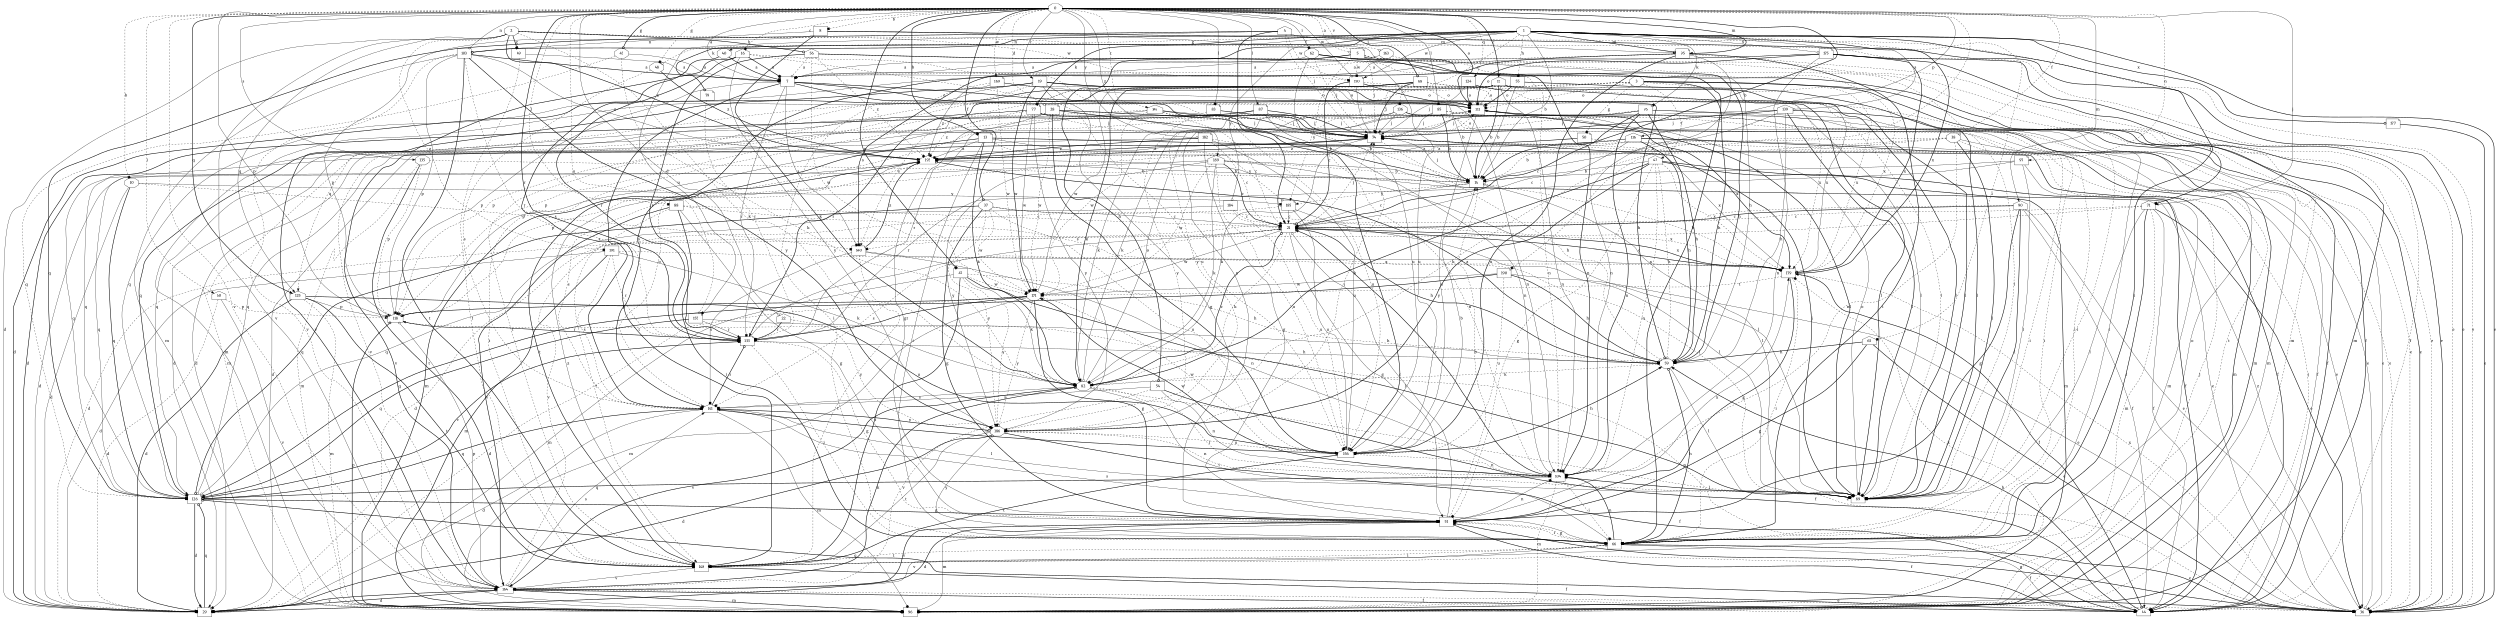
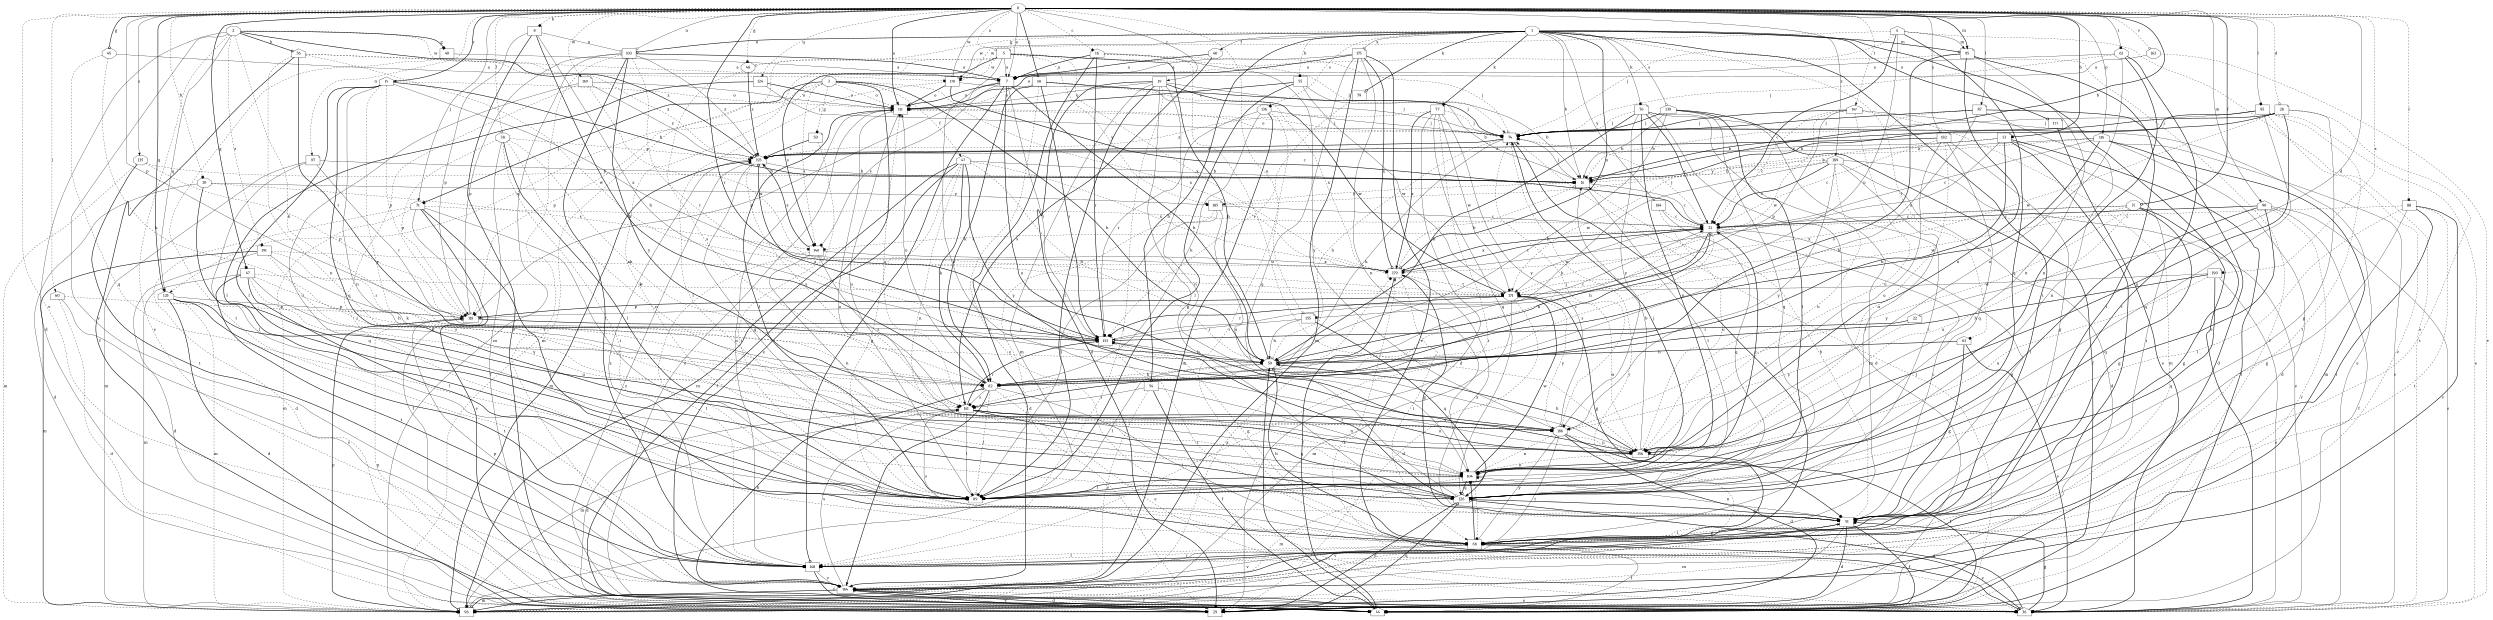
(1214, 110) -> none
(195, 499) -> (1461, 499)
